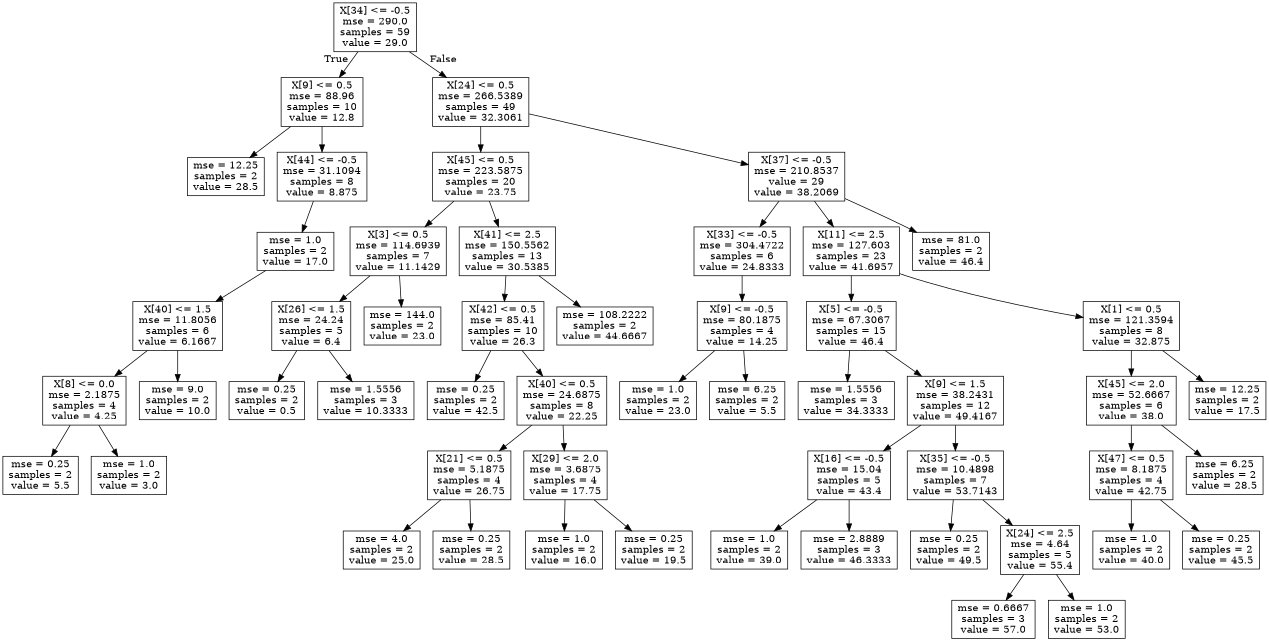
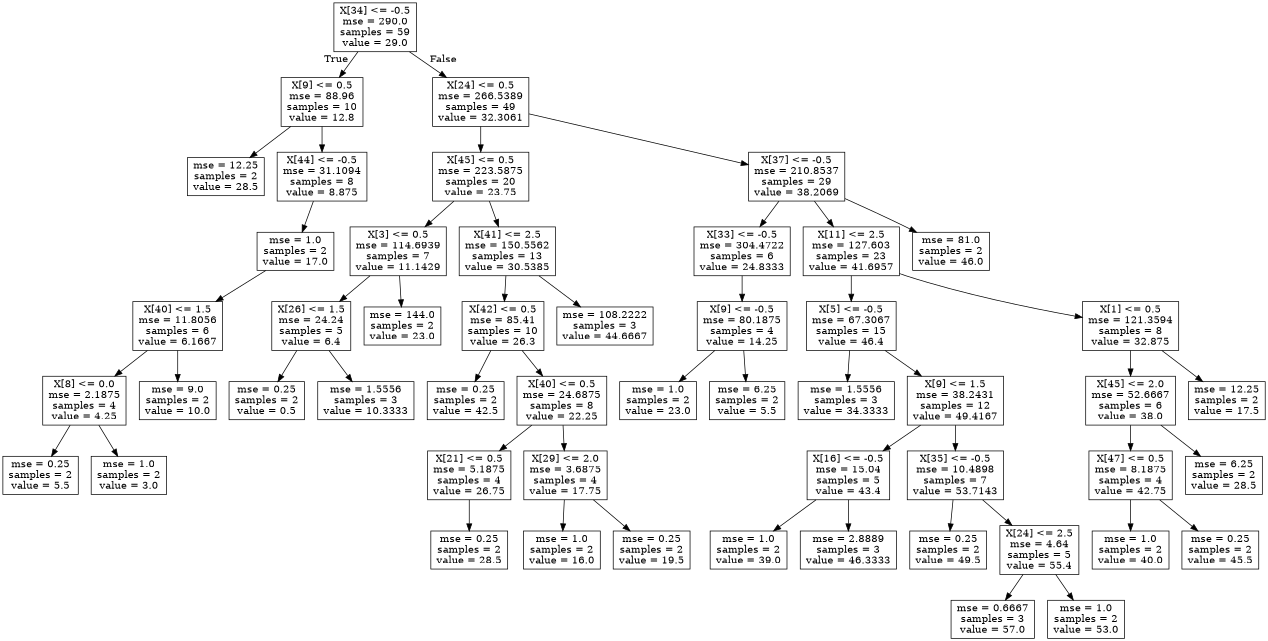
(797, 177) -> (797, 177)
(951, 251) -> (951, 251)
(605, 326) -> (605, 326)
(382, 550) -> none
